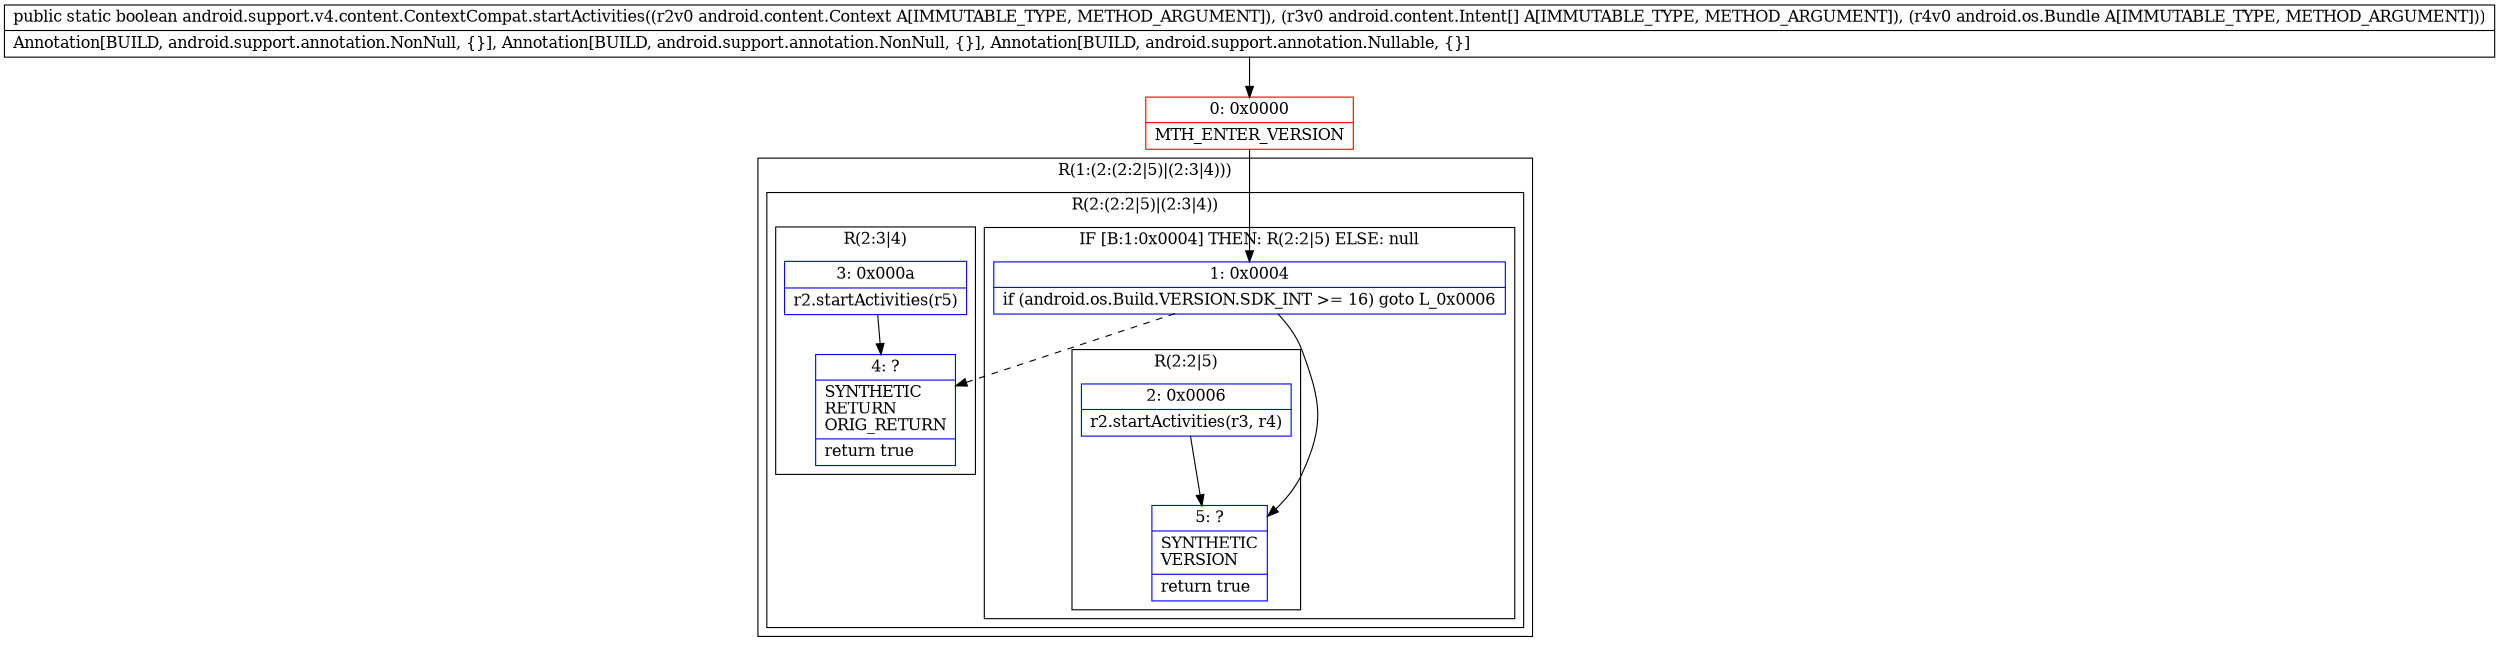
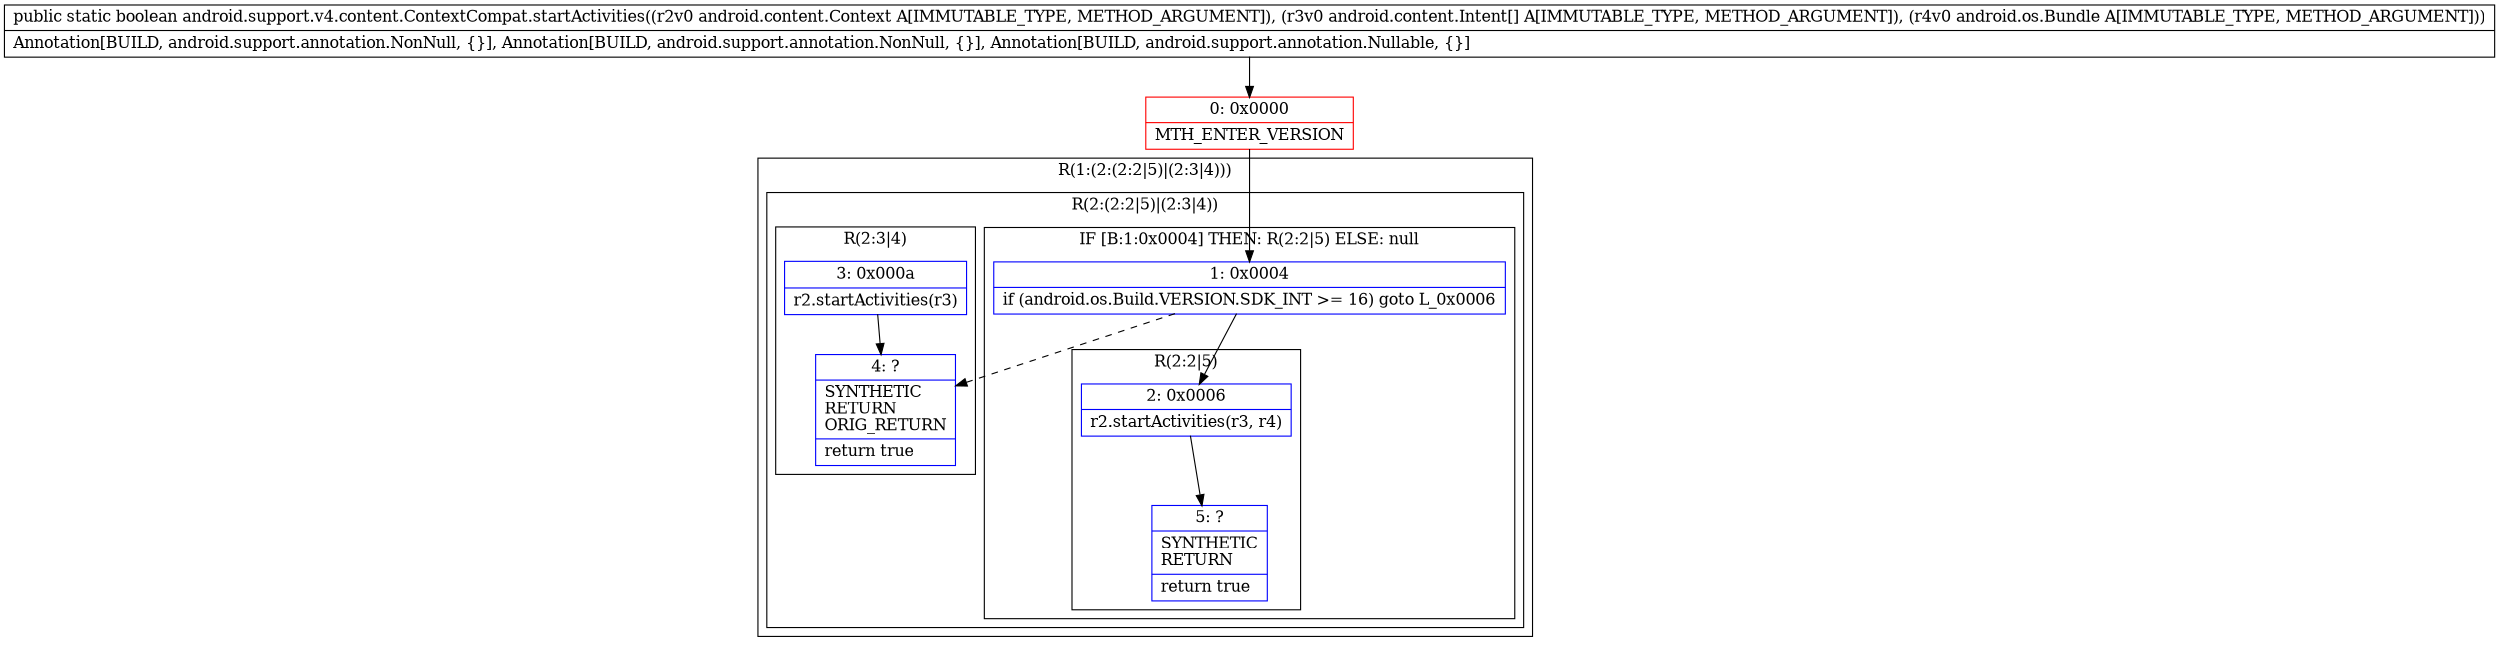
(876, 301) -> (876, 301)
(1318, 412) -> (1221, 342)
(1200, 560) -> (1197, 560)
